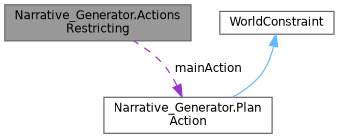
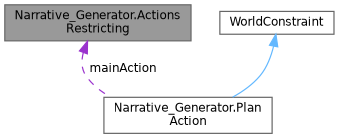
(159, 60) -> (89, 79)
